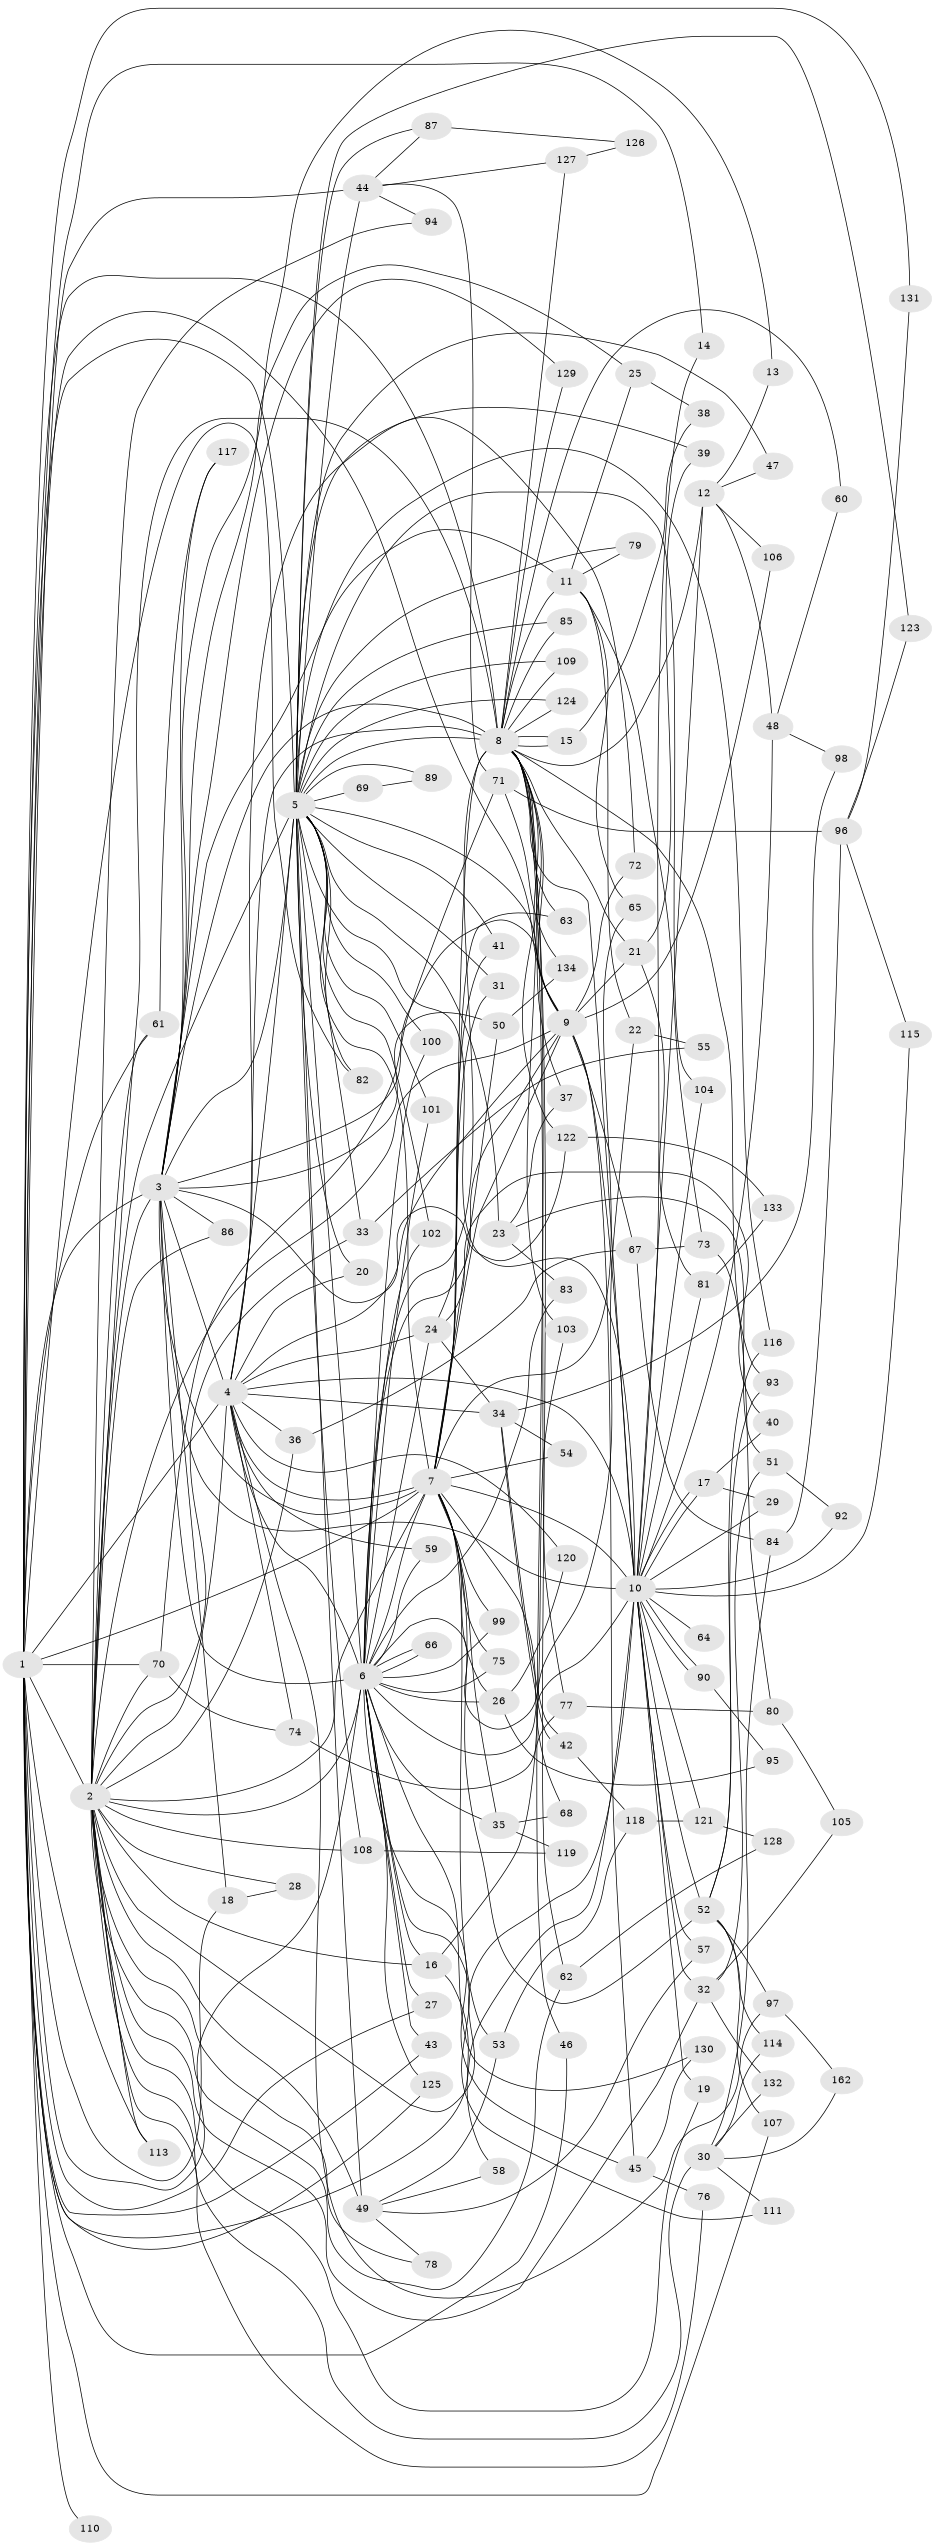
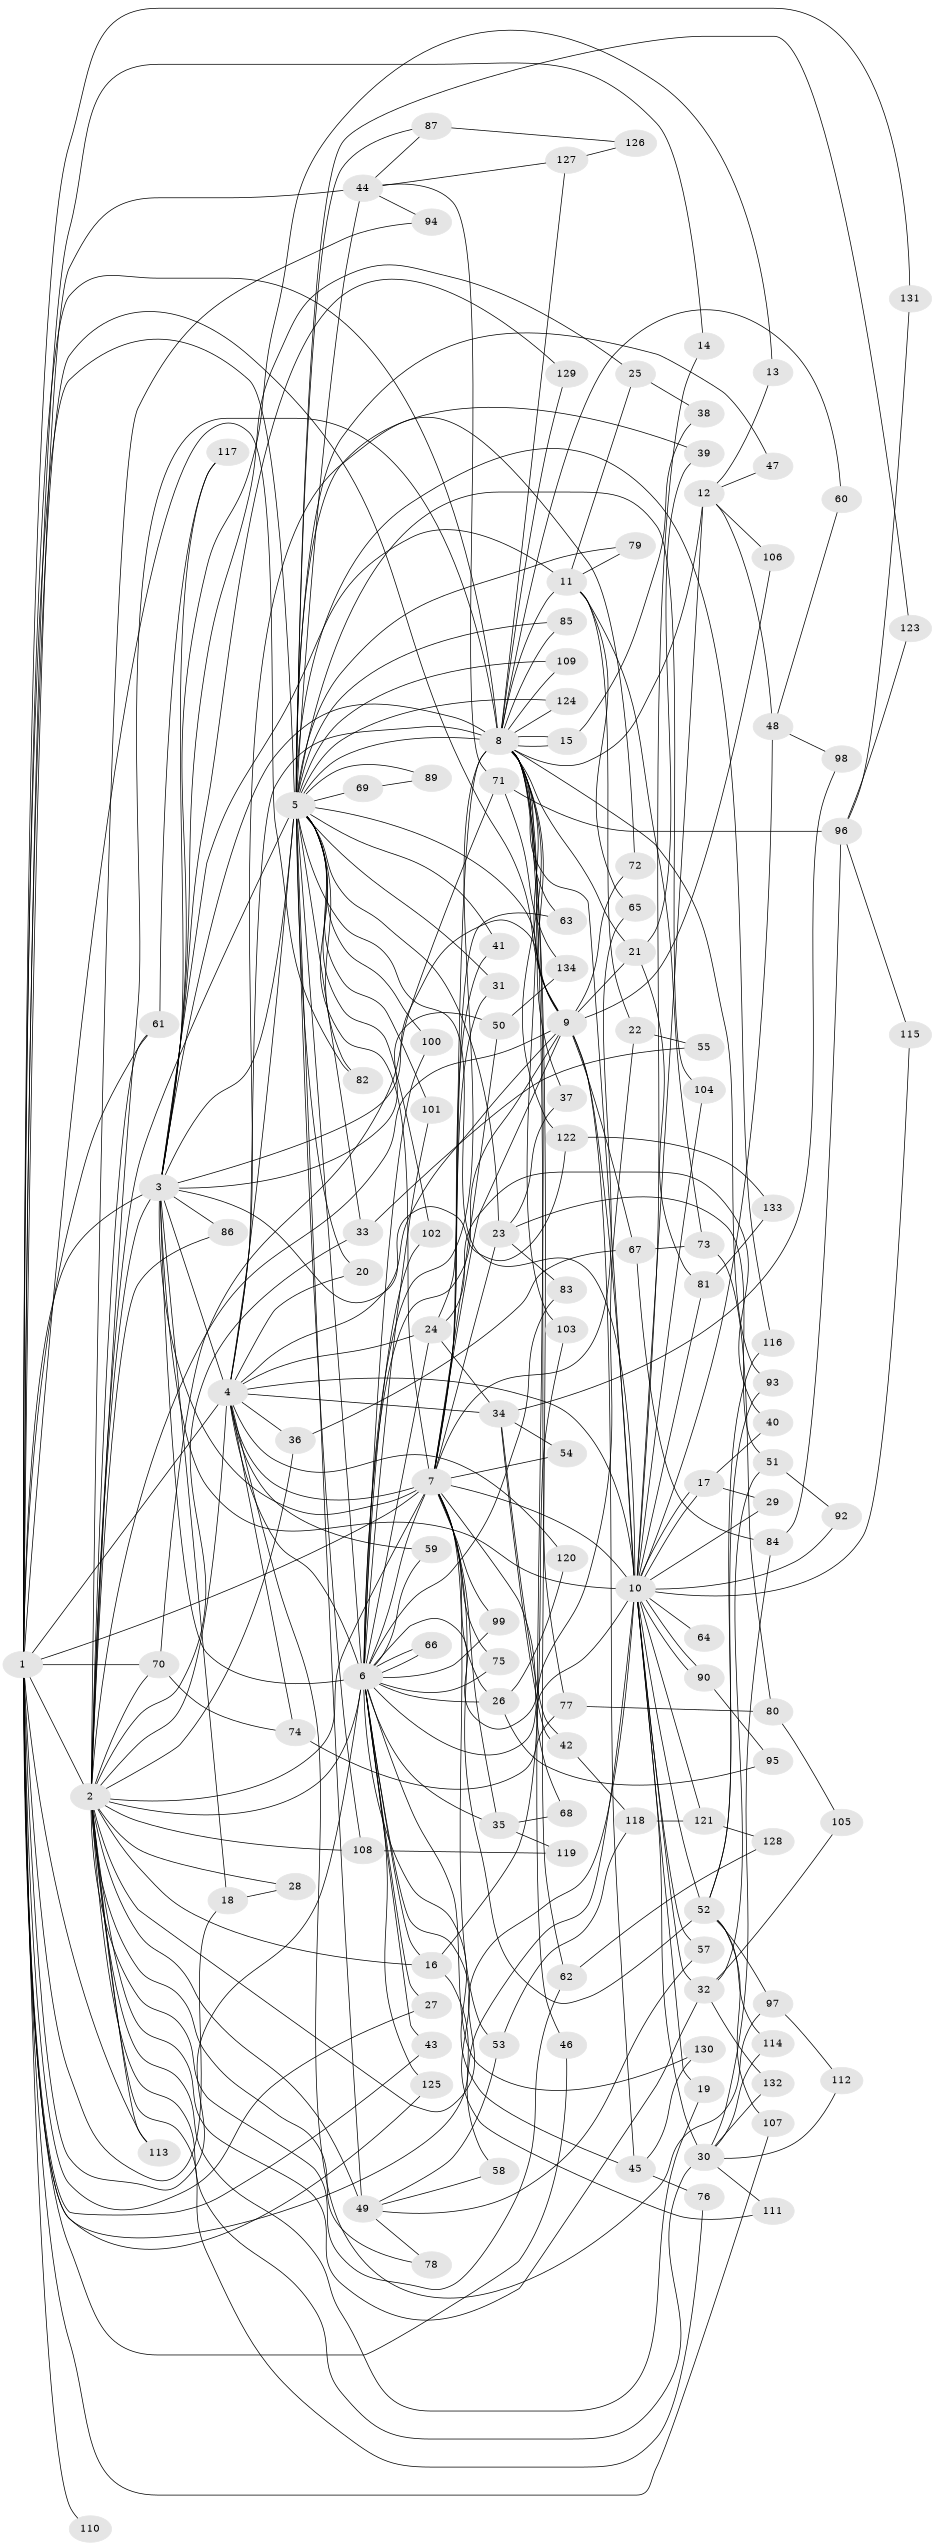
none -> (466, 1358)
none -> (662, 1916)
(842, 2081) -> (842, 2081)
